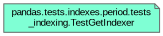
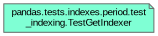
(82, 18) -> (79, 18)
